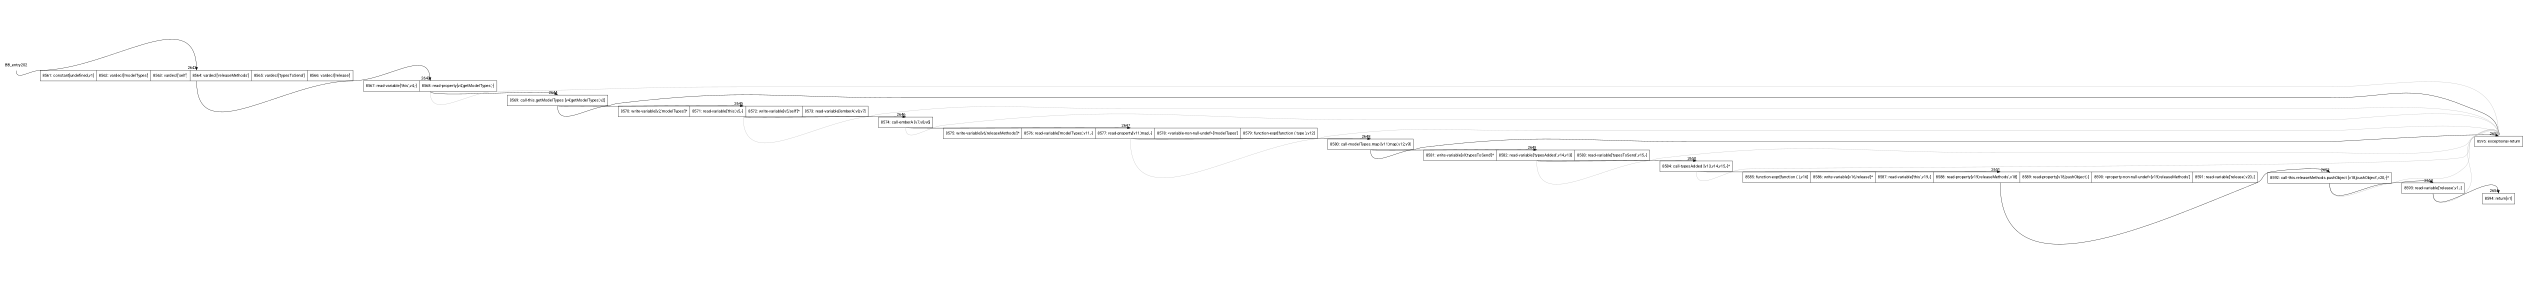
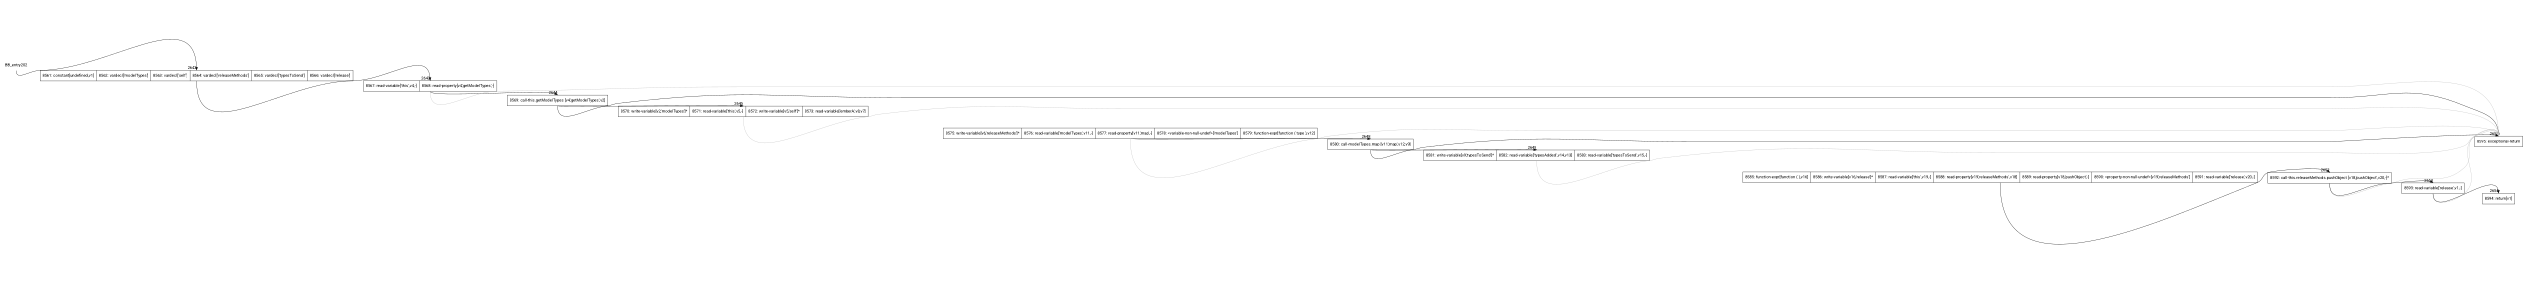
(906, 122) -> none
(1696, 166) -> none
